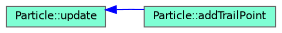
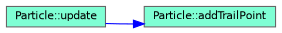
(130, 9) -> (119, 24)
